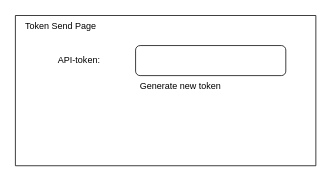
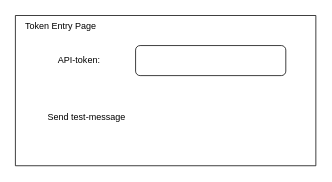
(61, 27) -> (61, 27)
(180, 87) -> none
none -> (87, 117)
